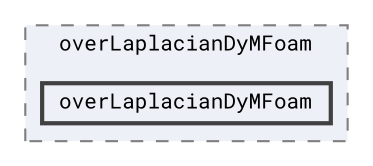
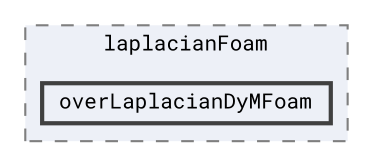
(186, 45) -> (186, 45)
